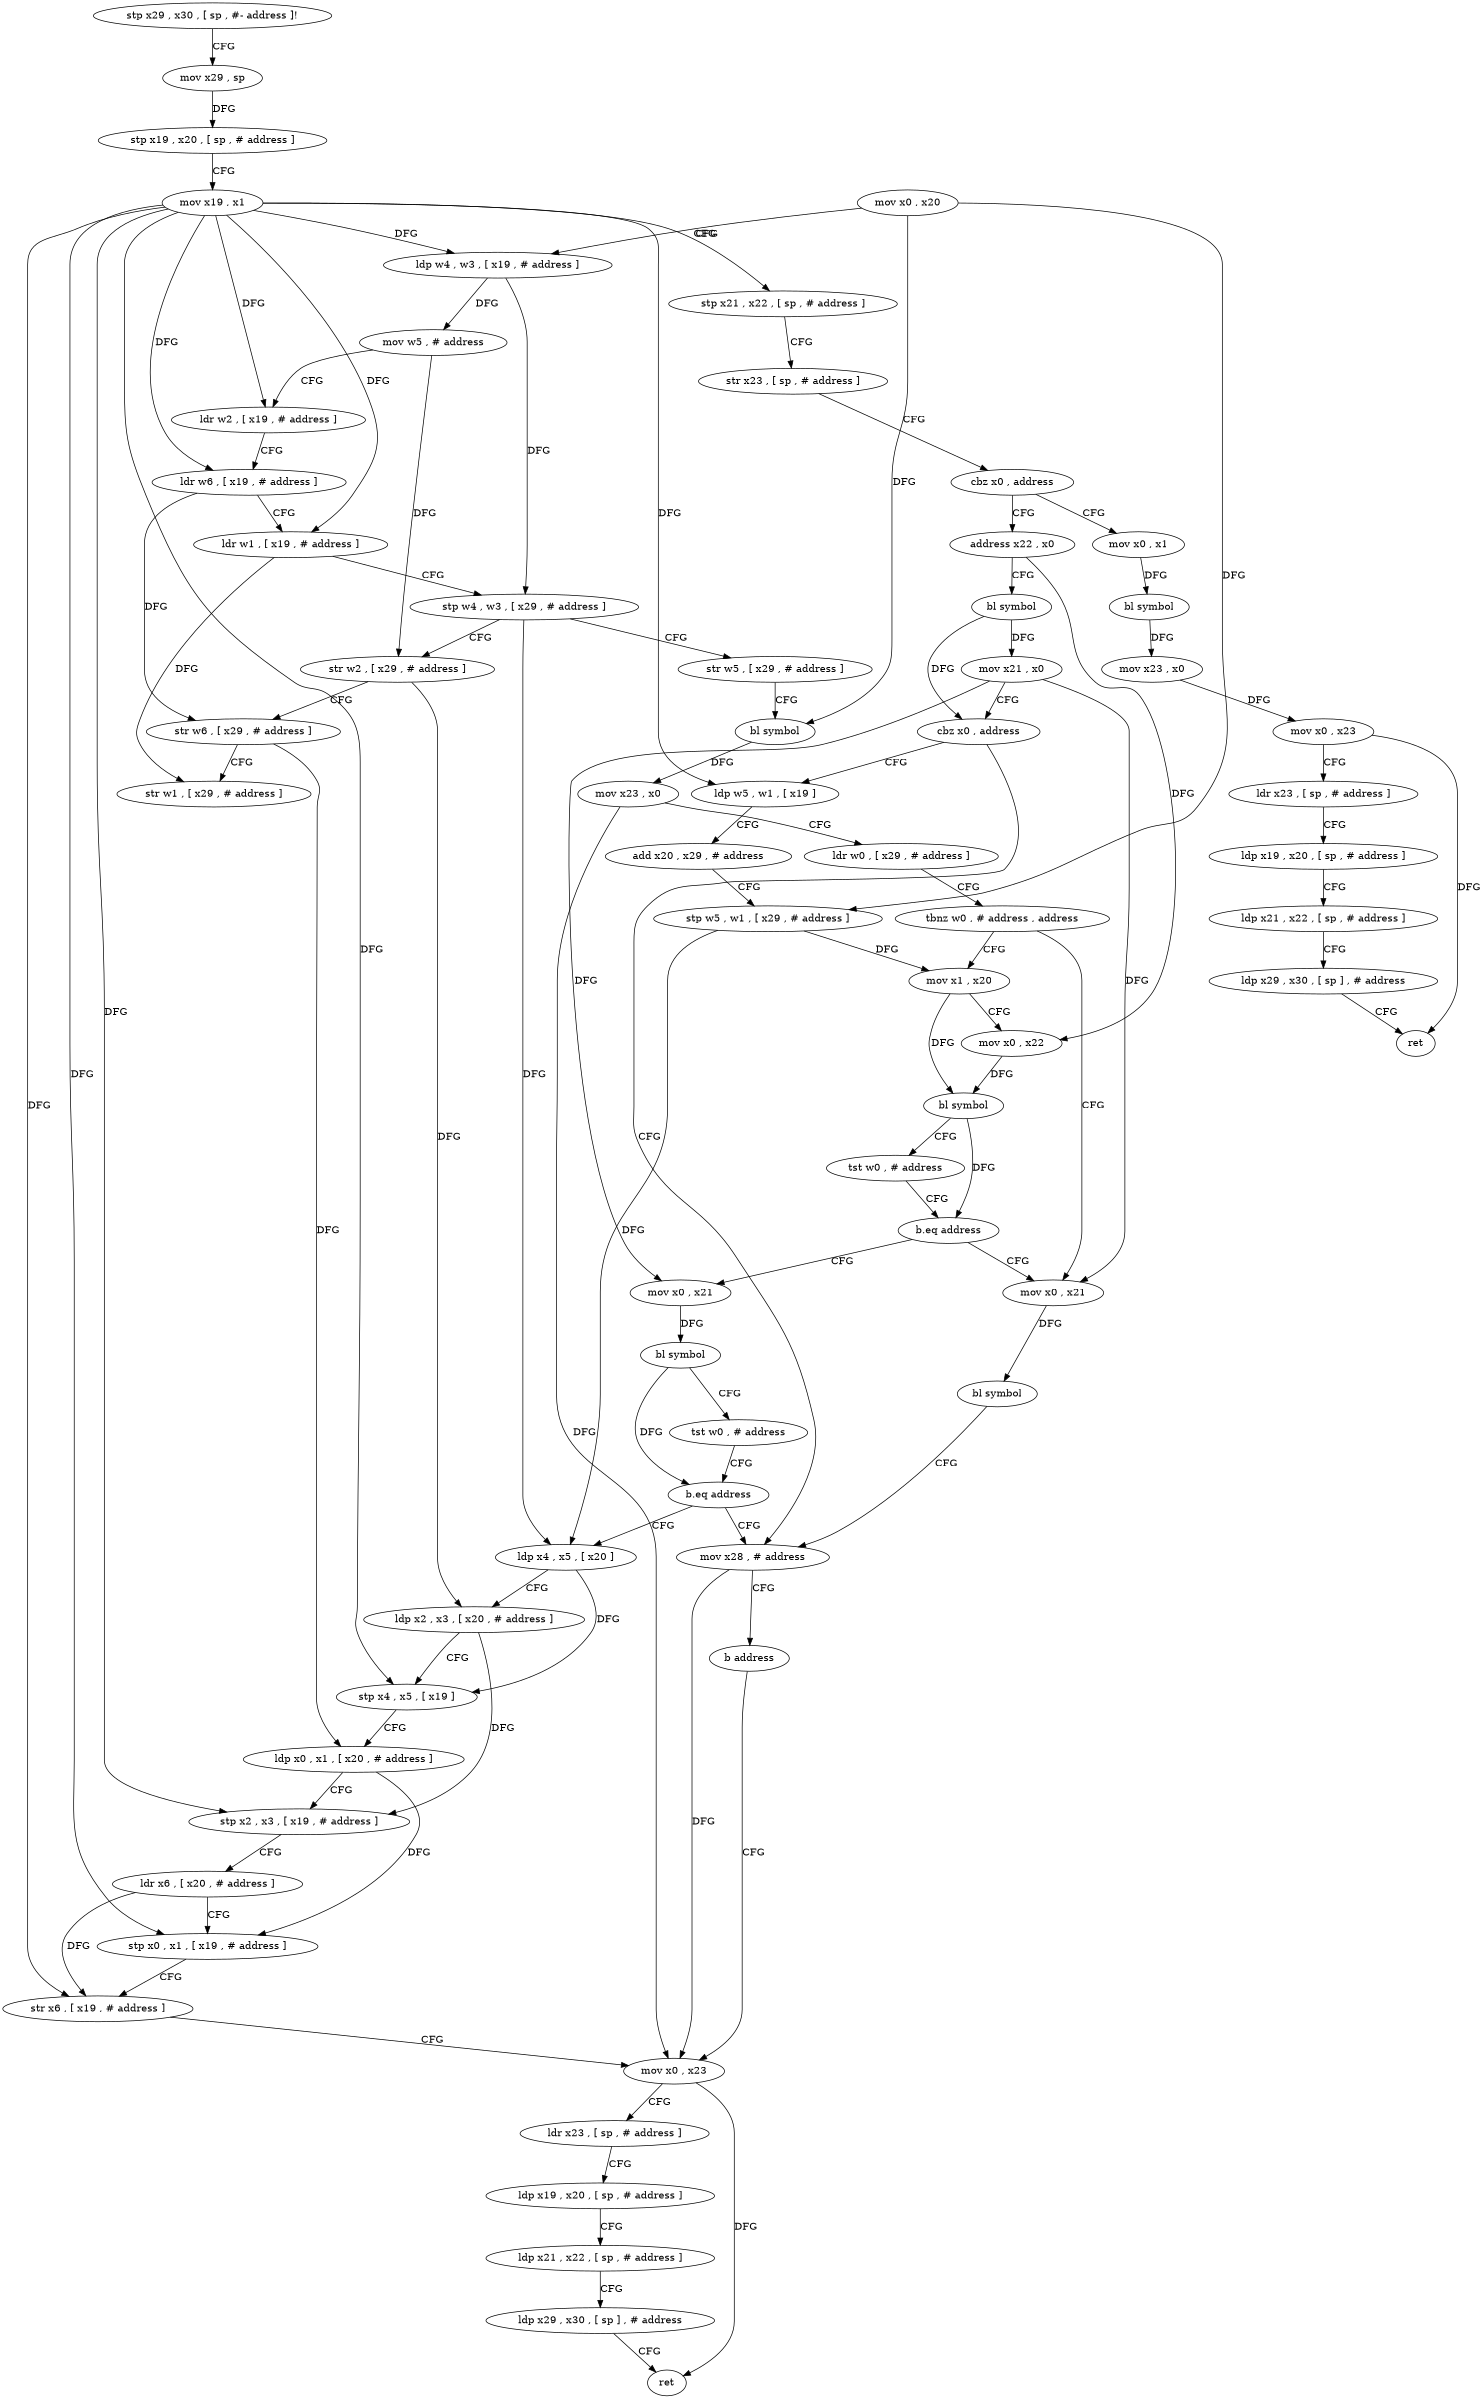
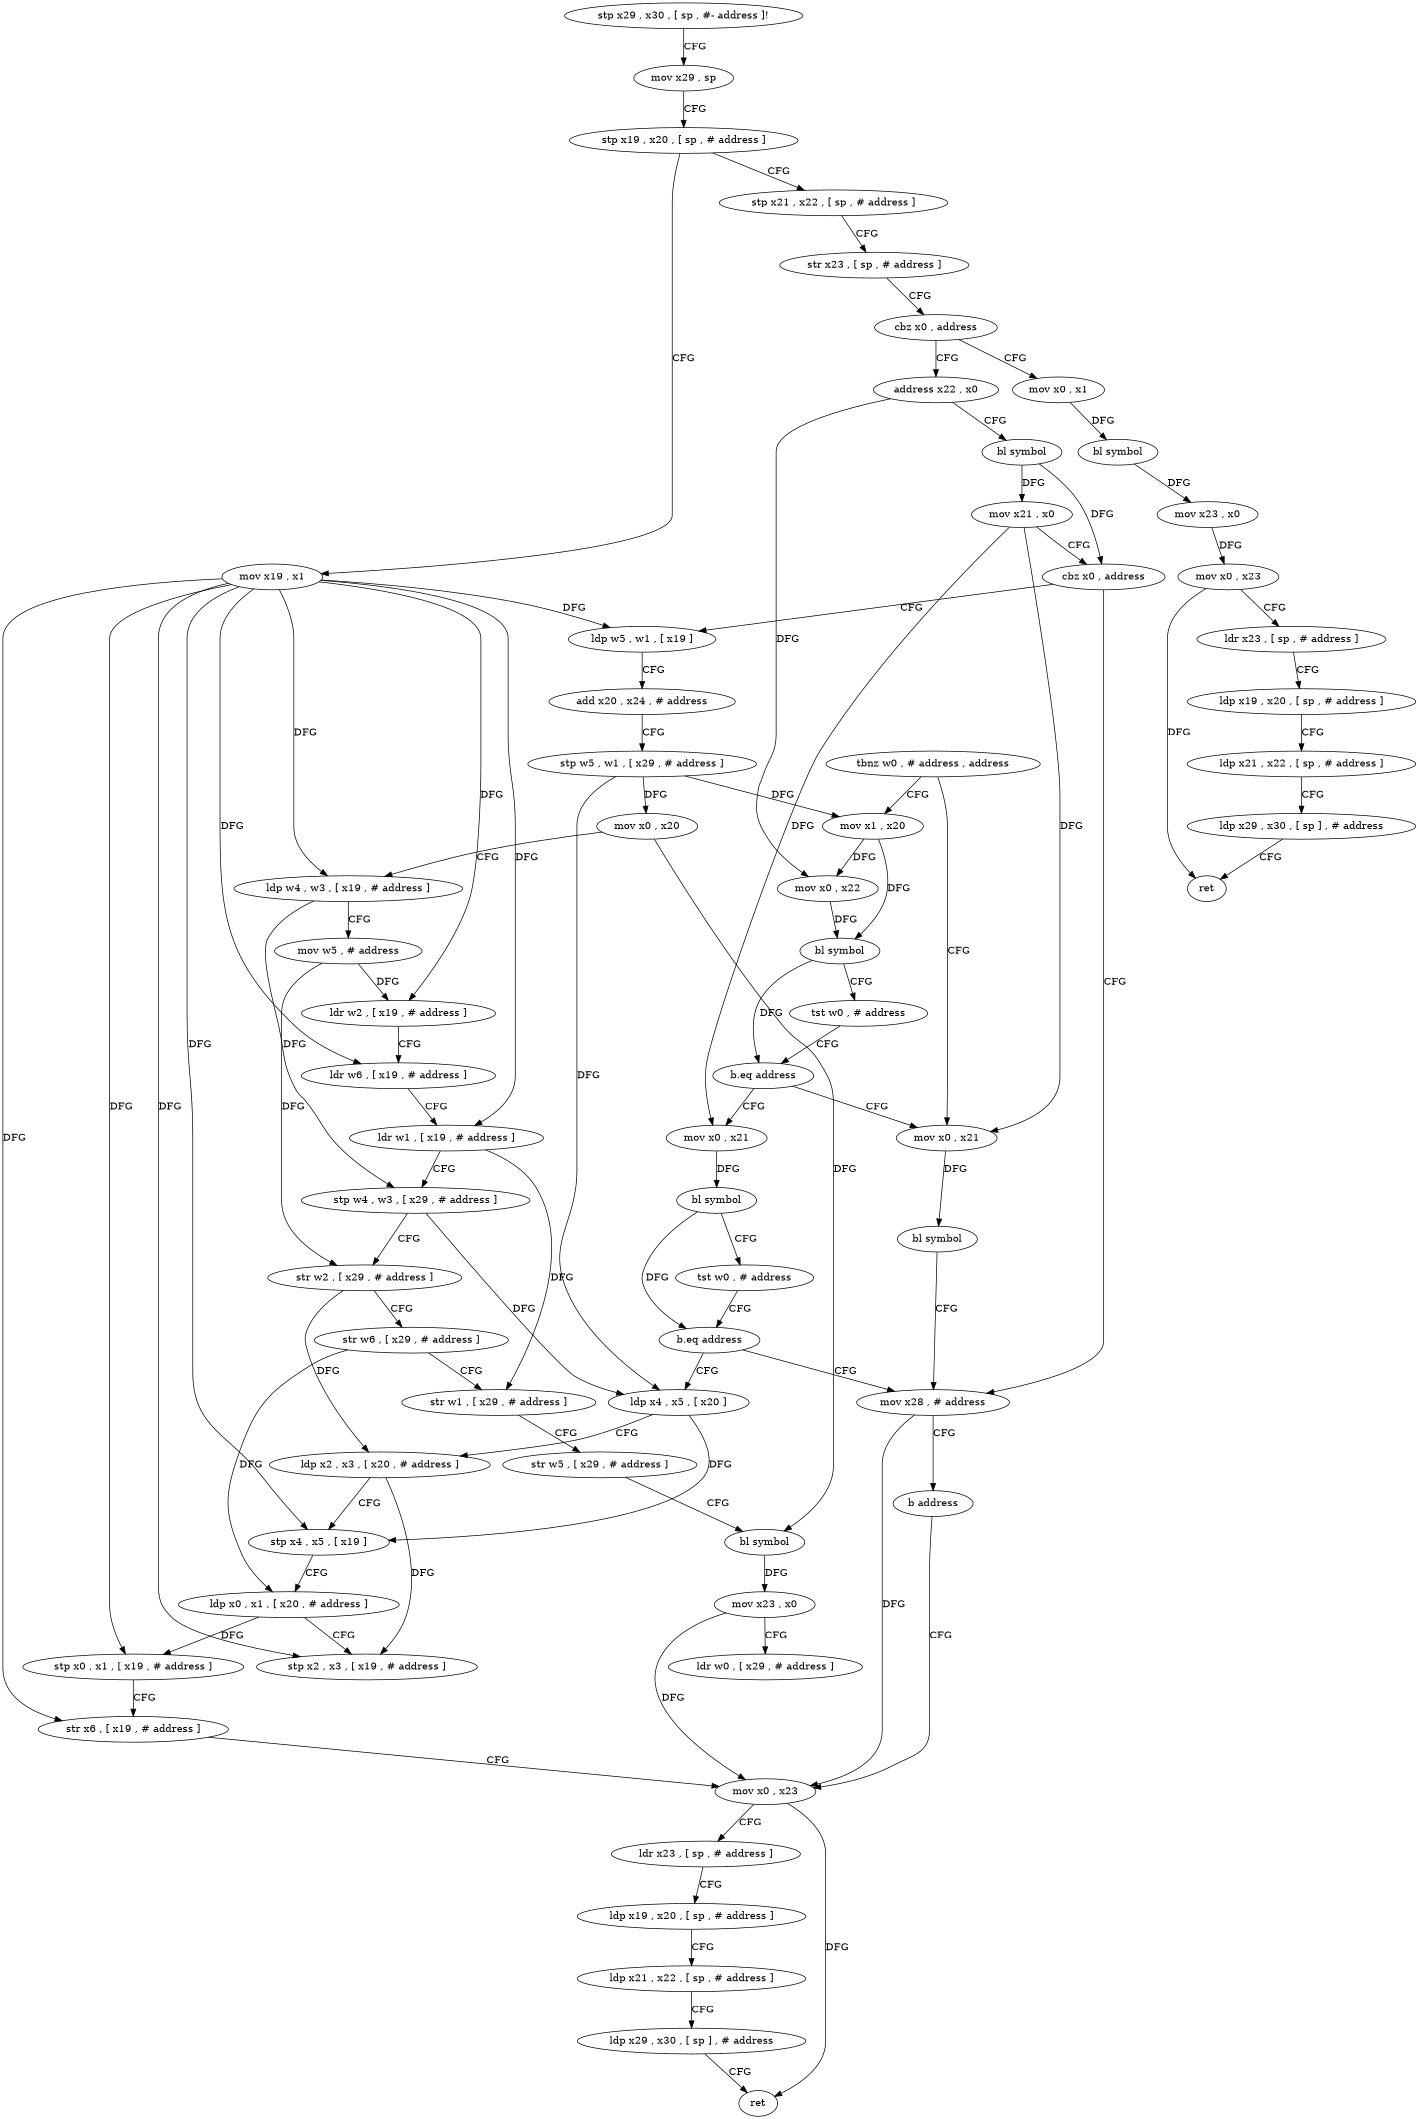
(224, 109) -> (695, 109)
(651, 225) -> (755, 170)
(487, 304) -> (360, 920)
(312, 381) -> (388, 982)
(1222, 578) -> (644, 792)
(144, 602) -> none
(647, 638) -> (546, 1432)
(698, 856) -> (642, 702)
(949, 886) -> none
(999, 1012) -> (865, 857)
(208, 1884) -> none
